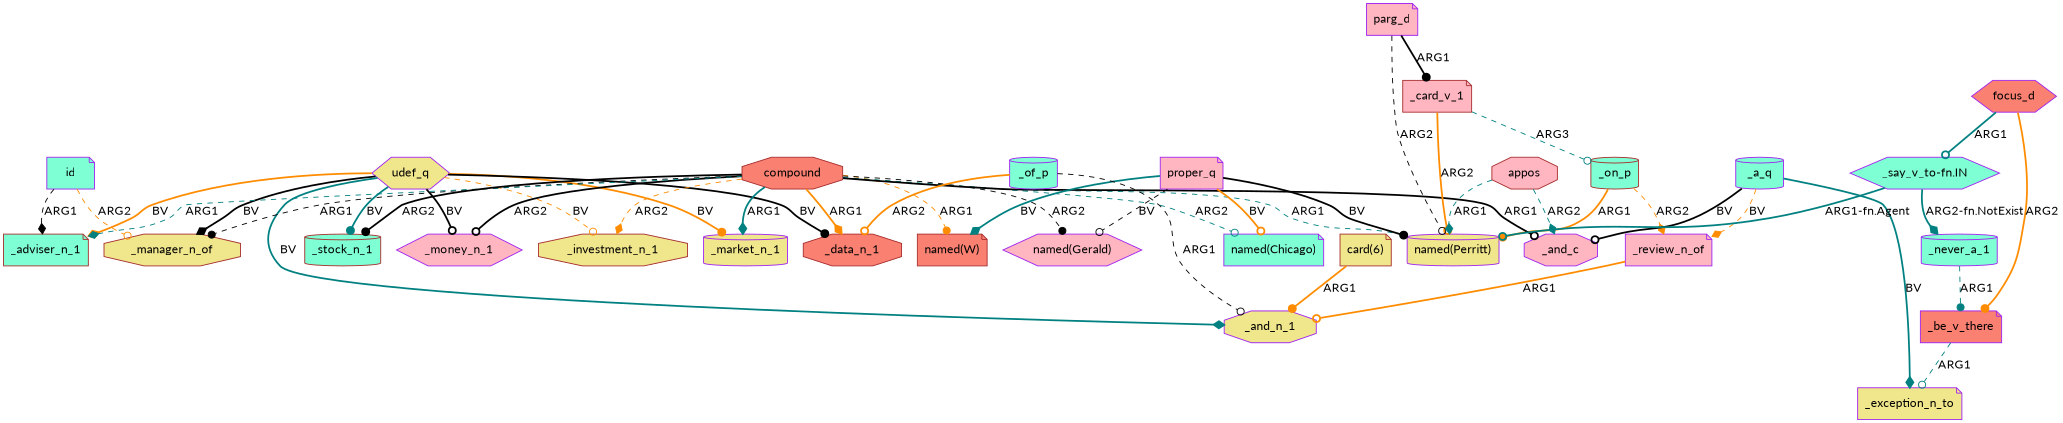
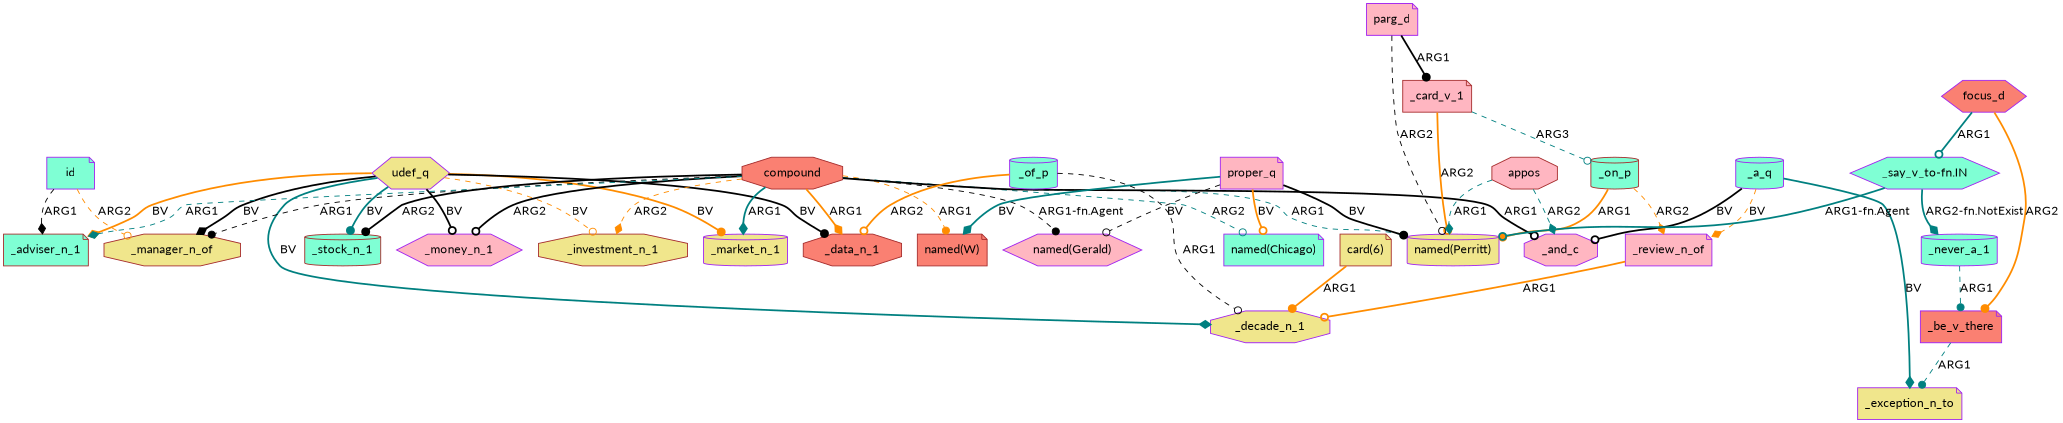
(1069, 212) -> (1082, 212)
(1270, 327) -> (1270, 327)
(1937, 362) -> (1937, 362)
